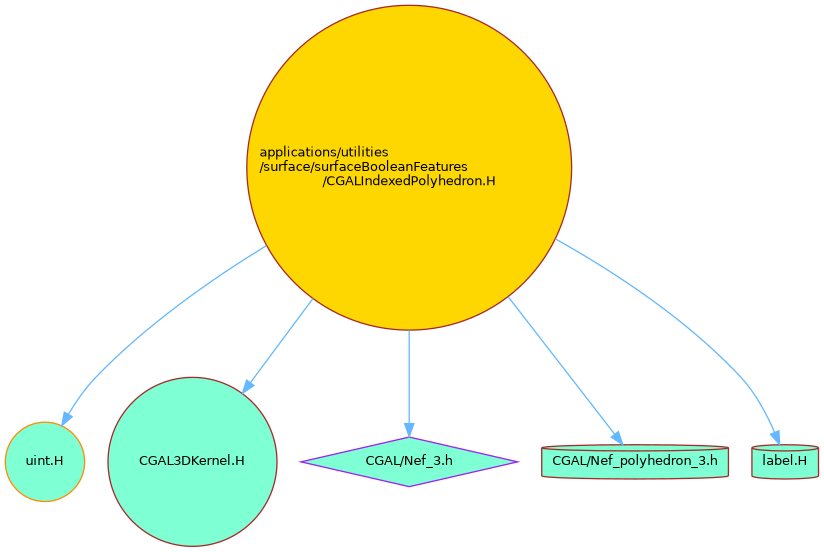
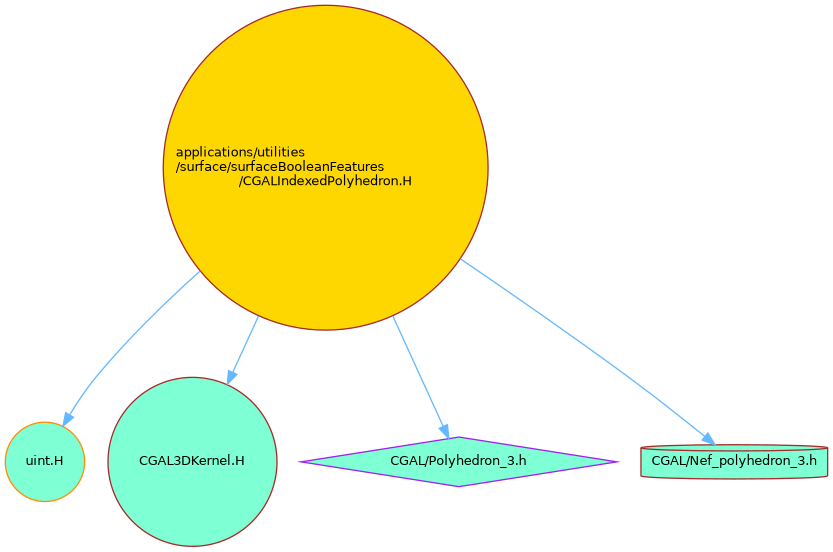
(409, 462) -> (459, 462)
(785, 462) -> none
